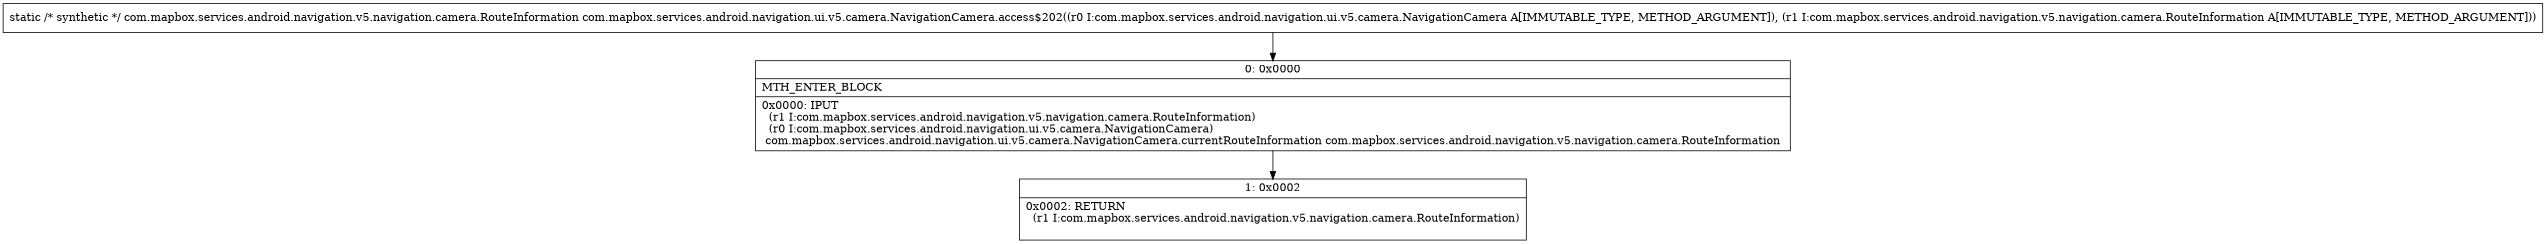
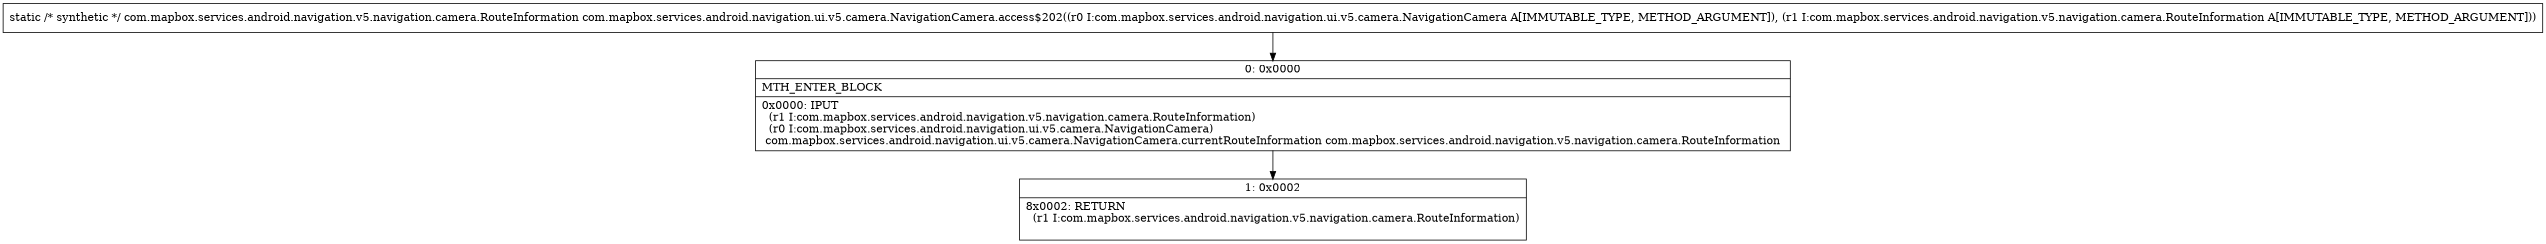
(1079, 207) -> (1079, 207)
